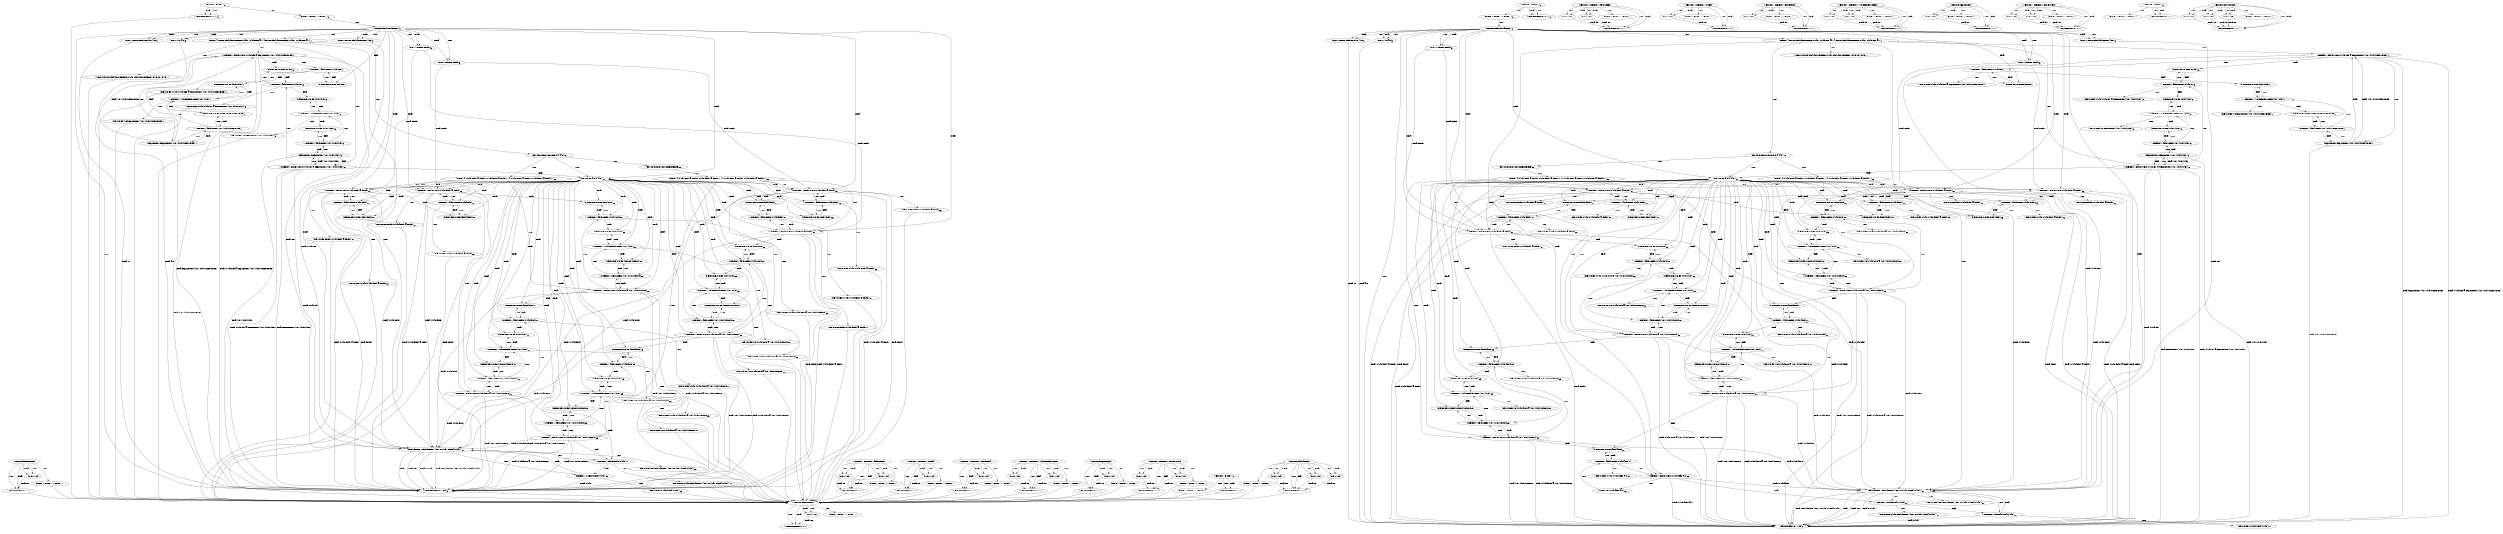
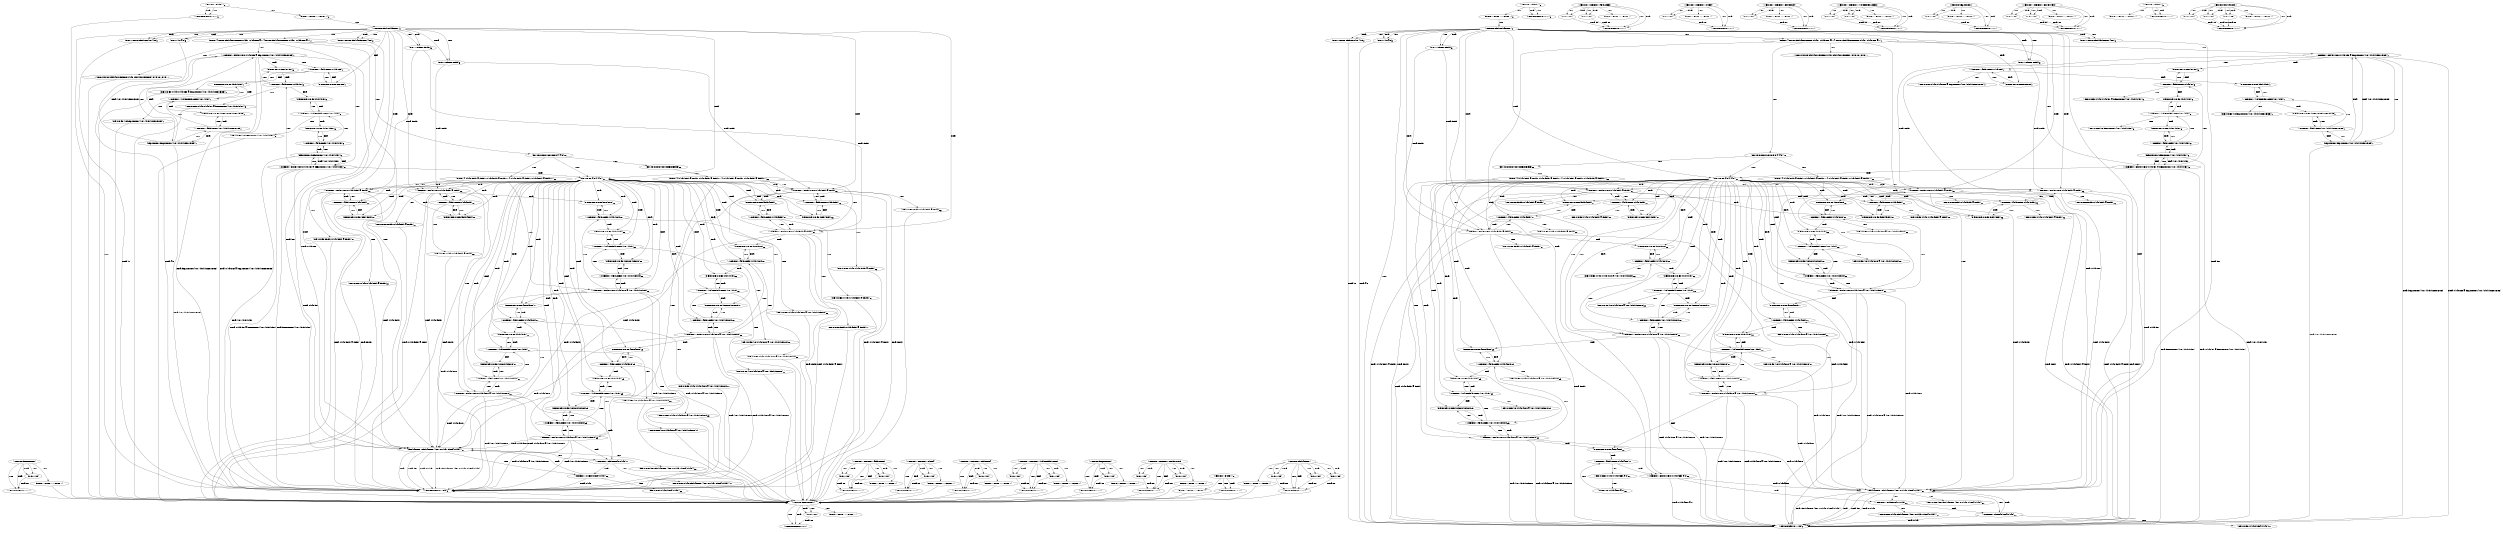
(1605, 457) -> none
(1641, 469) -> (1641, 469)
(1641, 483) -> (1612, 483)
